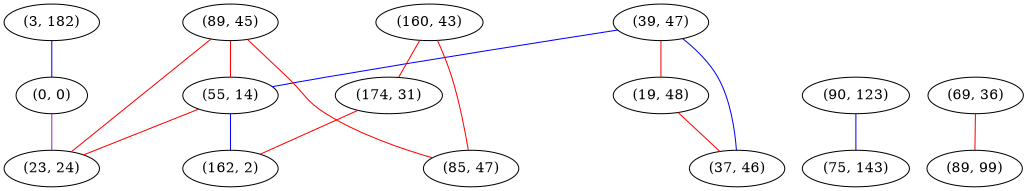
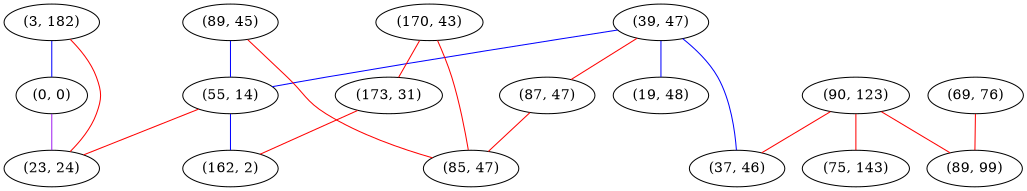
(429, 22) -> (429, 22)
(230, 59) -> (230, 59)
(661, 59) -> (661, 59)
(141, 95) -> (101, 95)
(389, 95) -> (389, 95)
none -> (547, 95)
(976, 95) -> (976, 95)
(699, 132) -> (796, 132)
(856, 132) -> (856, 132)
none -> (916, 132)
